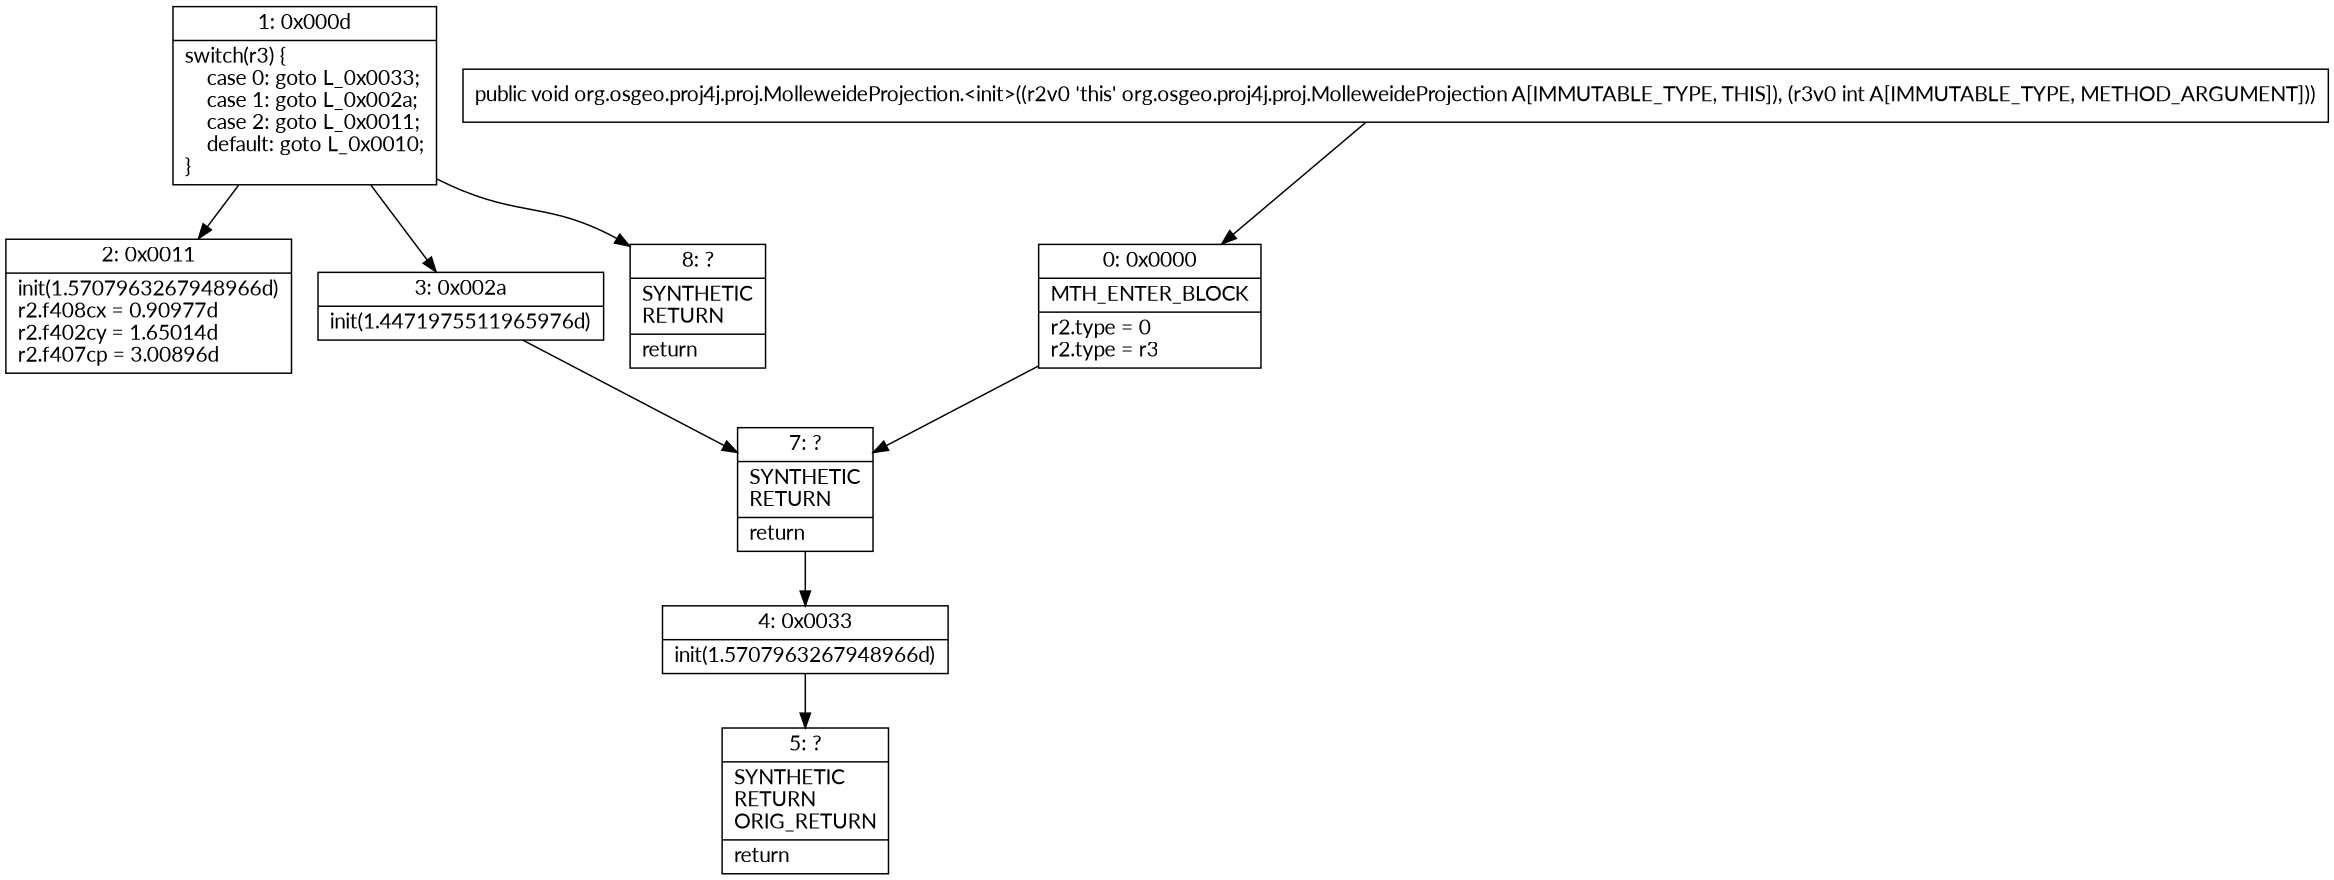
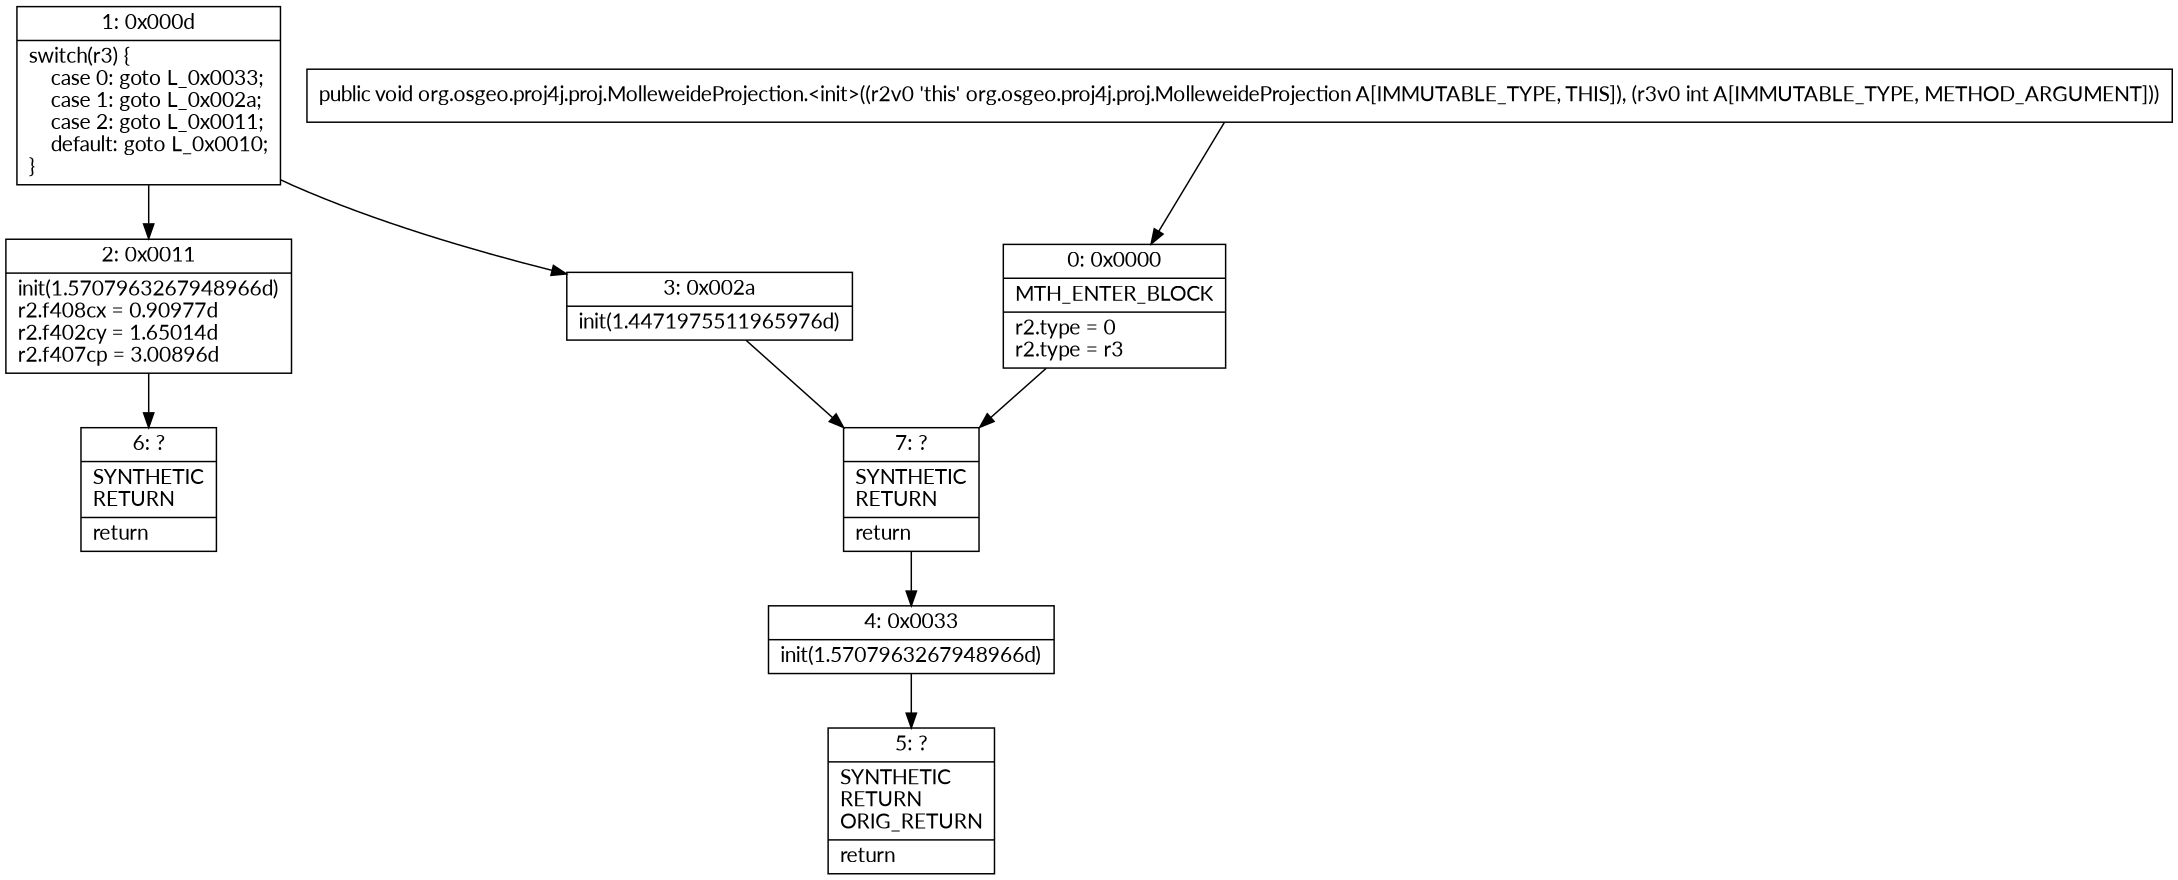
(698, 306) -> none
none -> (149, 490)
